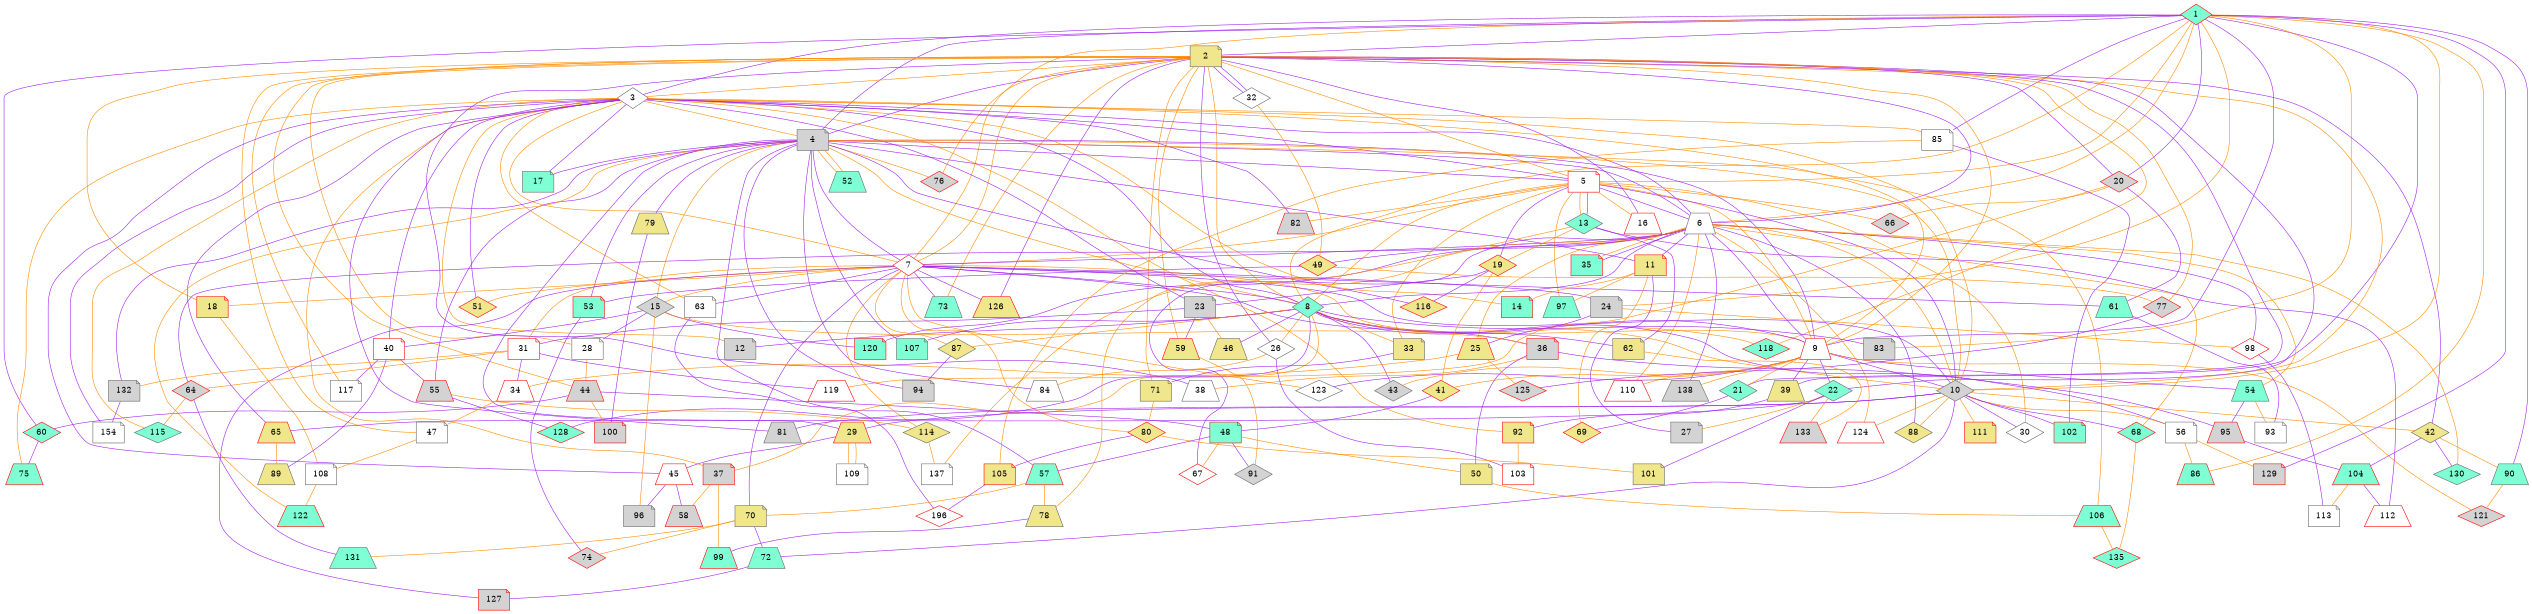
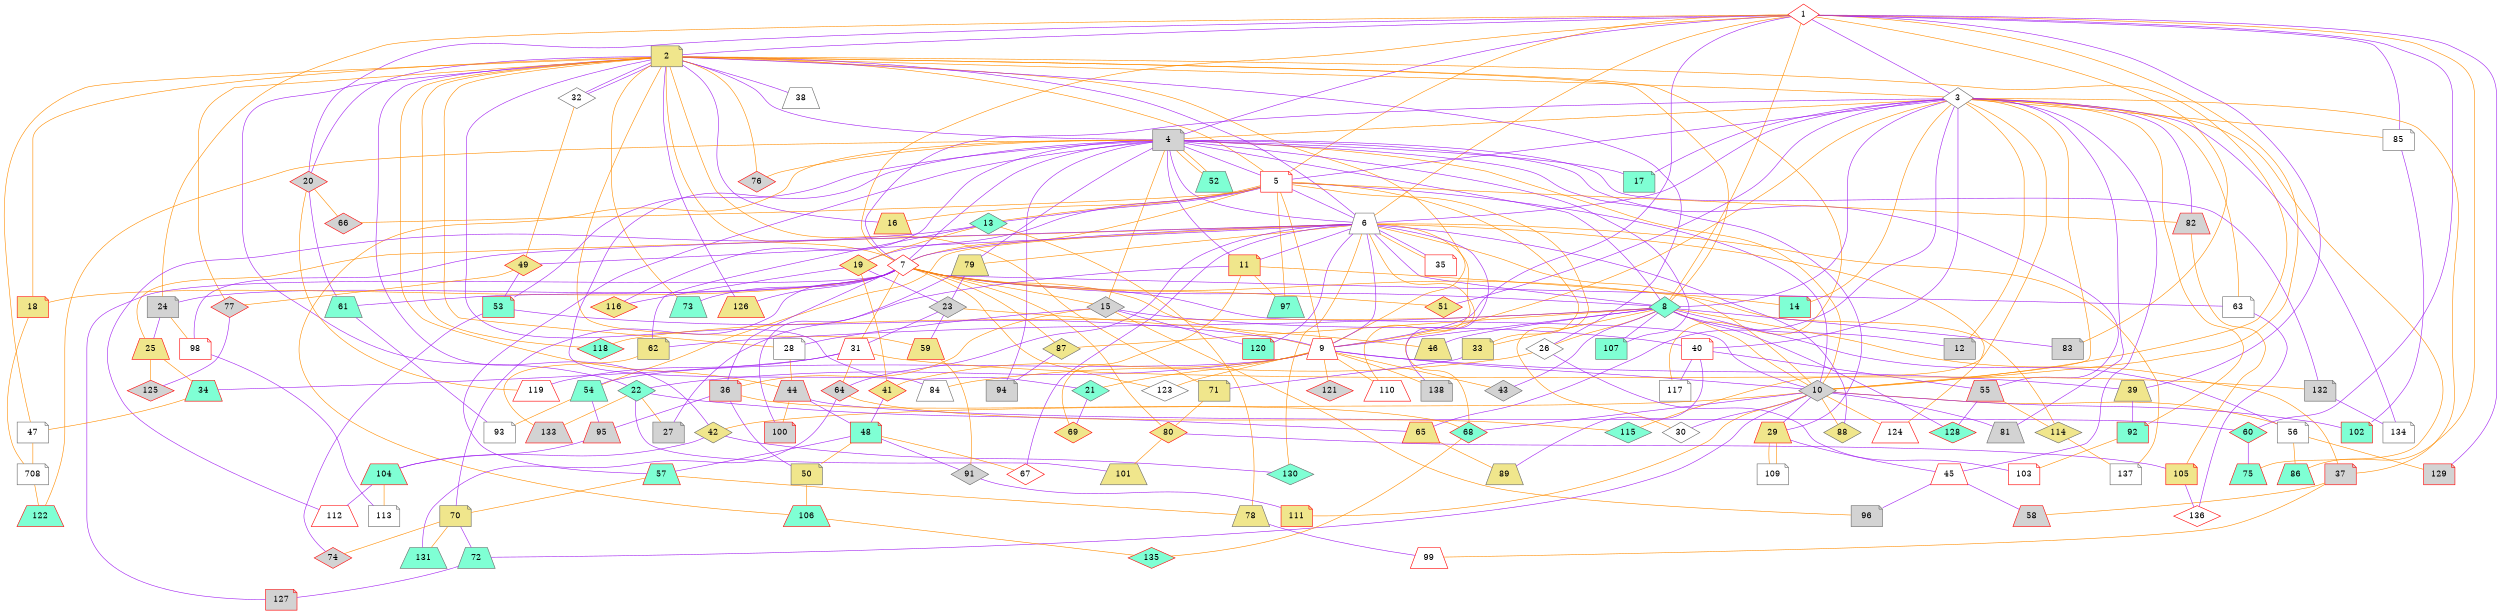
(2196, 15) -> (1804, 15)
(944, 163) -> (958, 287)
(1578, 163) -> (733, 324)
(1397, 179) -> (2265, 344)
(615, 211) -> (1363, 113)
(1429, 215) -> none
(1643, 224) -> (893, 224)
none -> (1168, 244)
(1055, 245) -> (1401, 181)
(1587, 265) -> (1441, 265)
(1200, 307) -> (948, 307)
(524, 349) -> (856, 349)
(2250, 349) -> (195, 349)
(1485, 374) -> (1243, 368)
(1301, 379) -> (1101, 407)
(516, 391) -> (204, 391)
(1685, 391) -> (1437, 391)
(109, 433) -> (2399, 433)
(1518, 433) -> (2133, 433)
(321, 474) -> (33, 474)
(1649, 474) -> (1124, 474)
(2510, 474) -> none
none -> (1131, 493)
(939, 516) -> (2197, 516)
(719, 558) -> (1429, 558)
